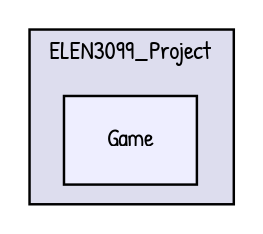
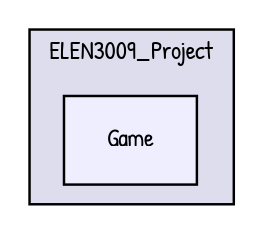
(132, 53) -> (132, 53)
